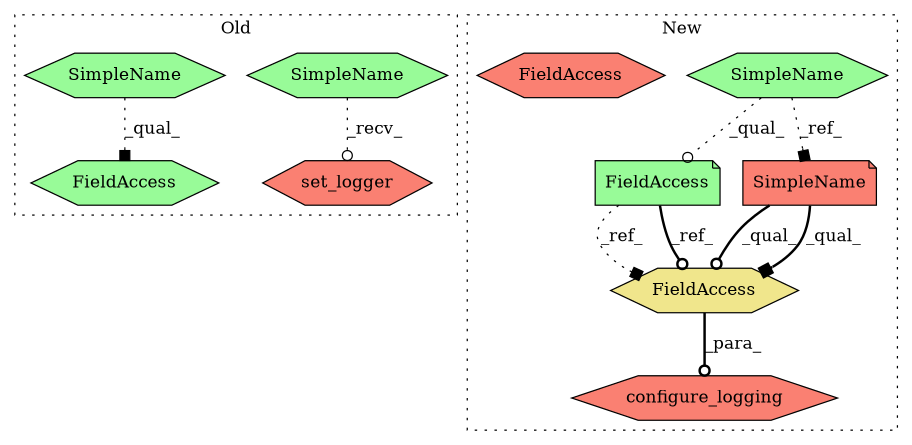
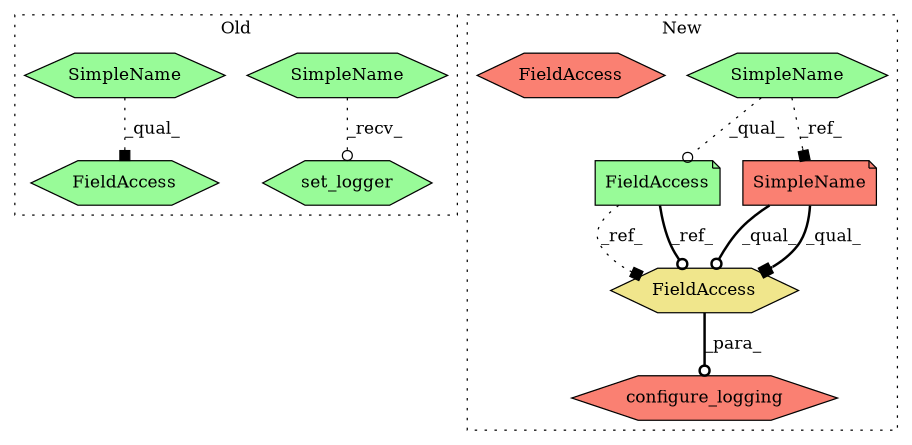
(347, 183) -> (347, 183)
